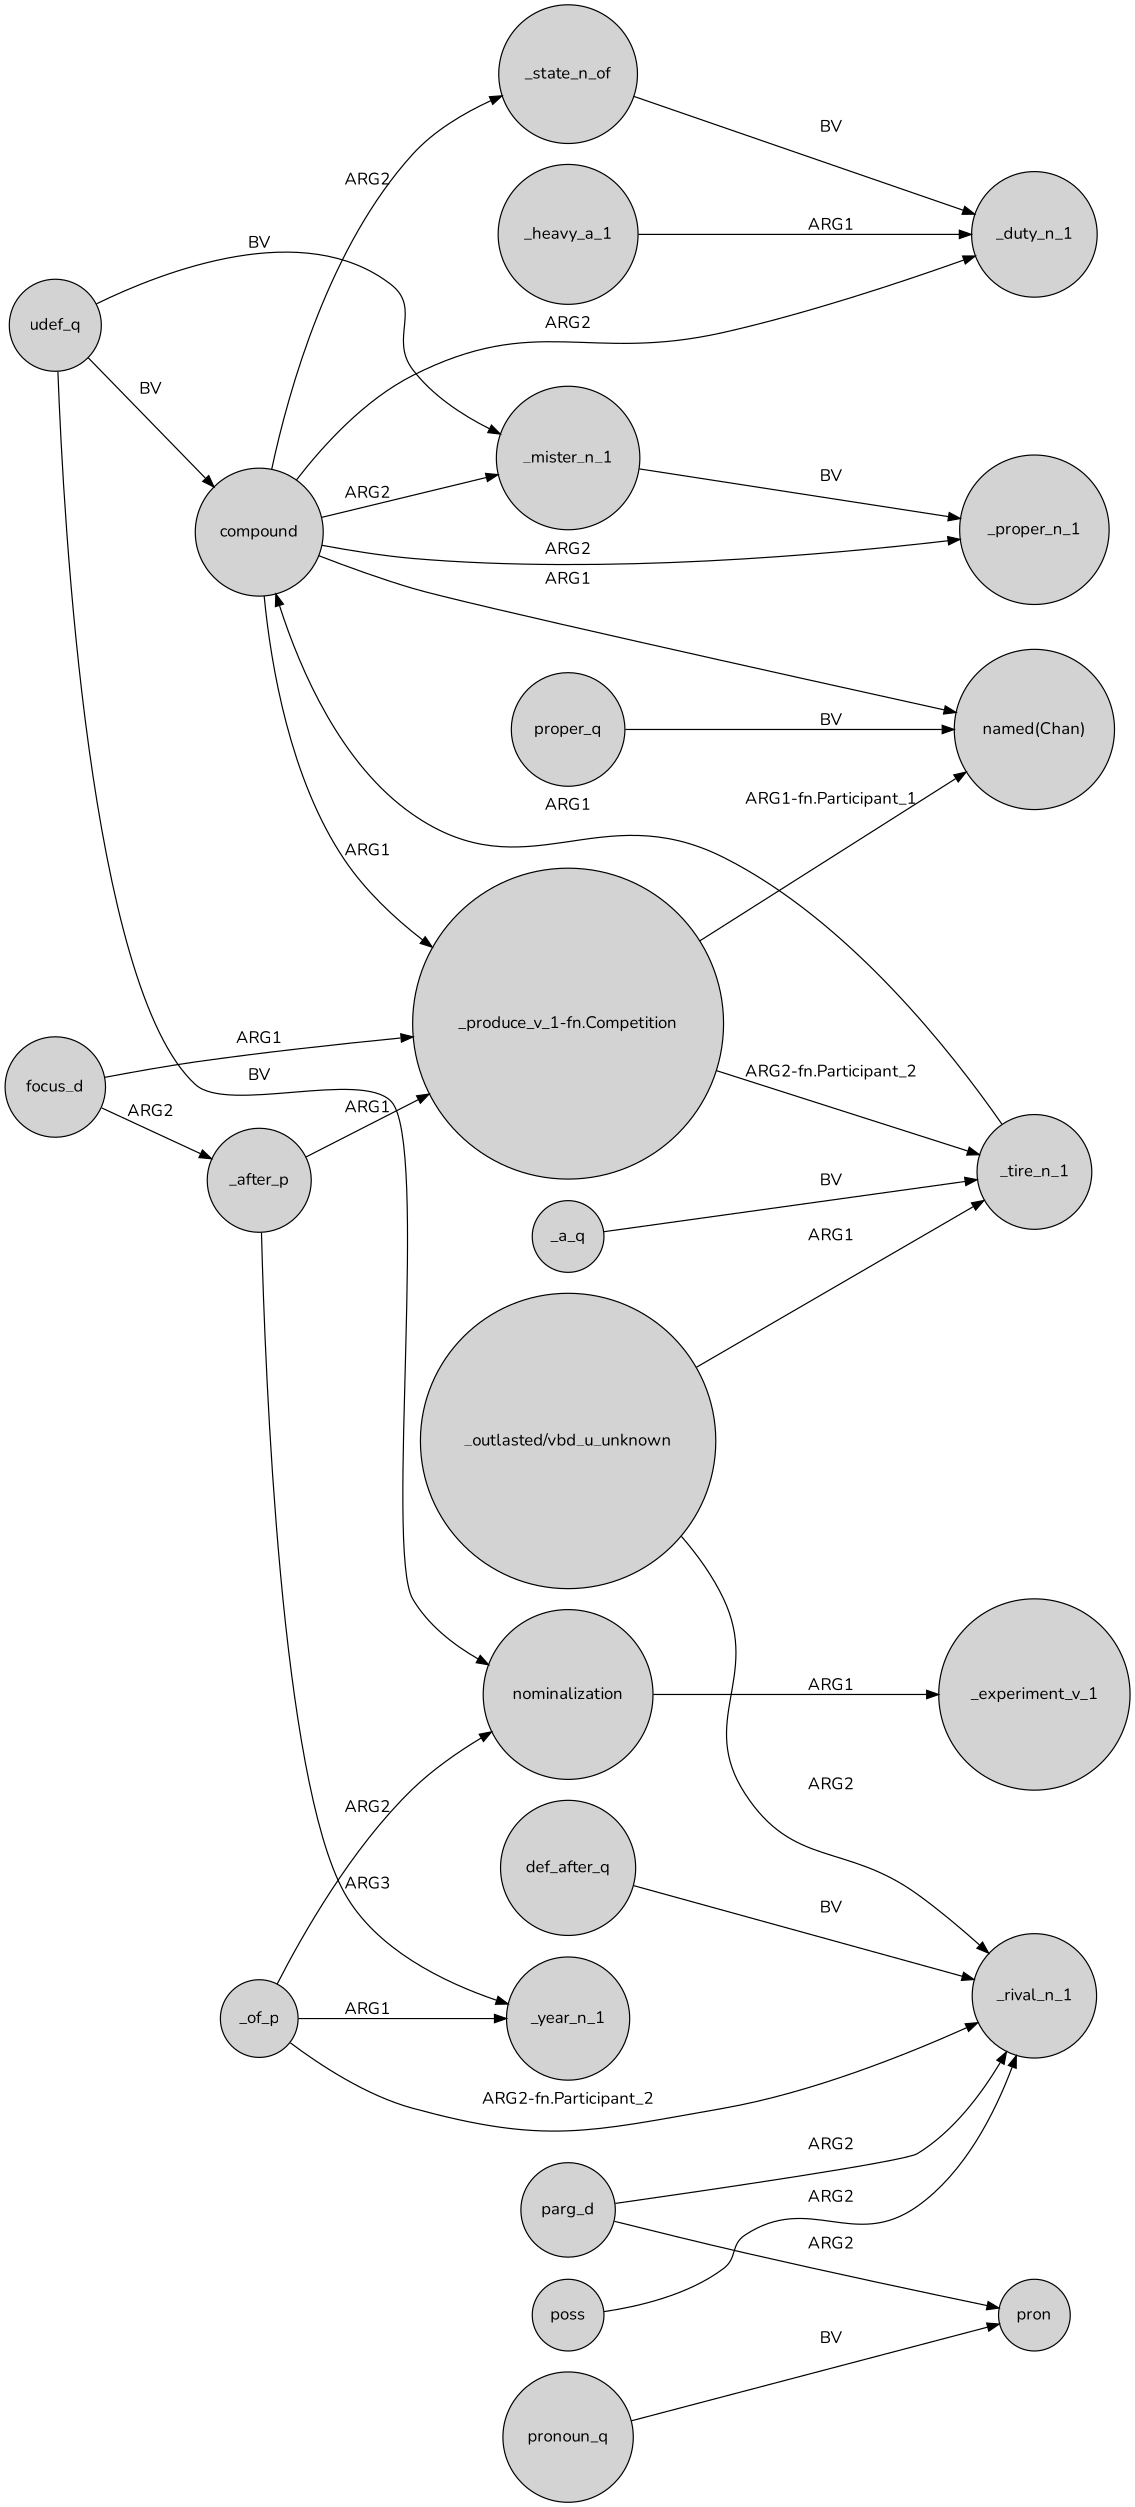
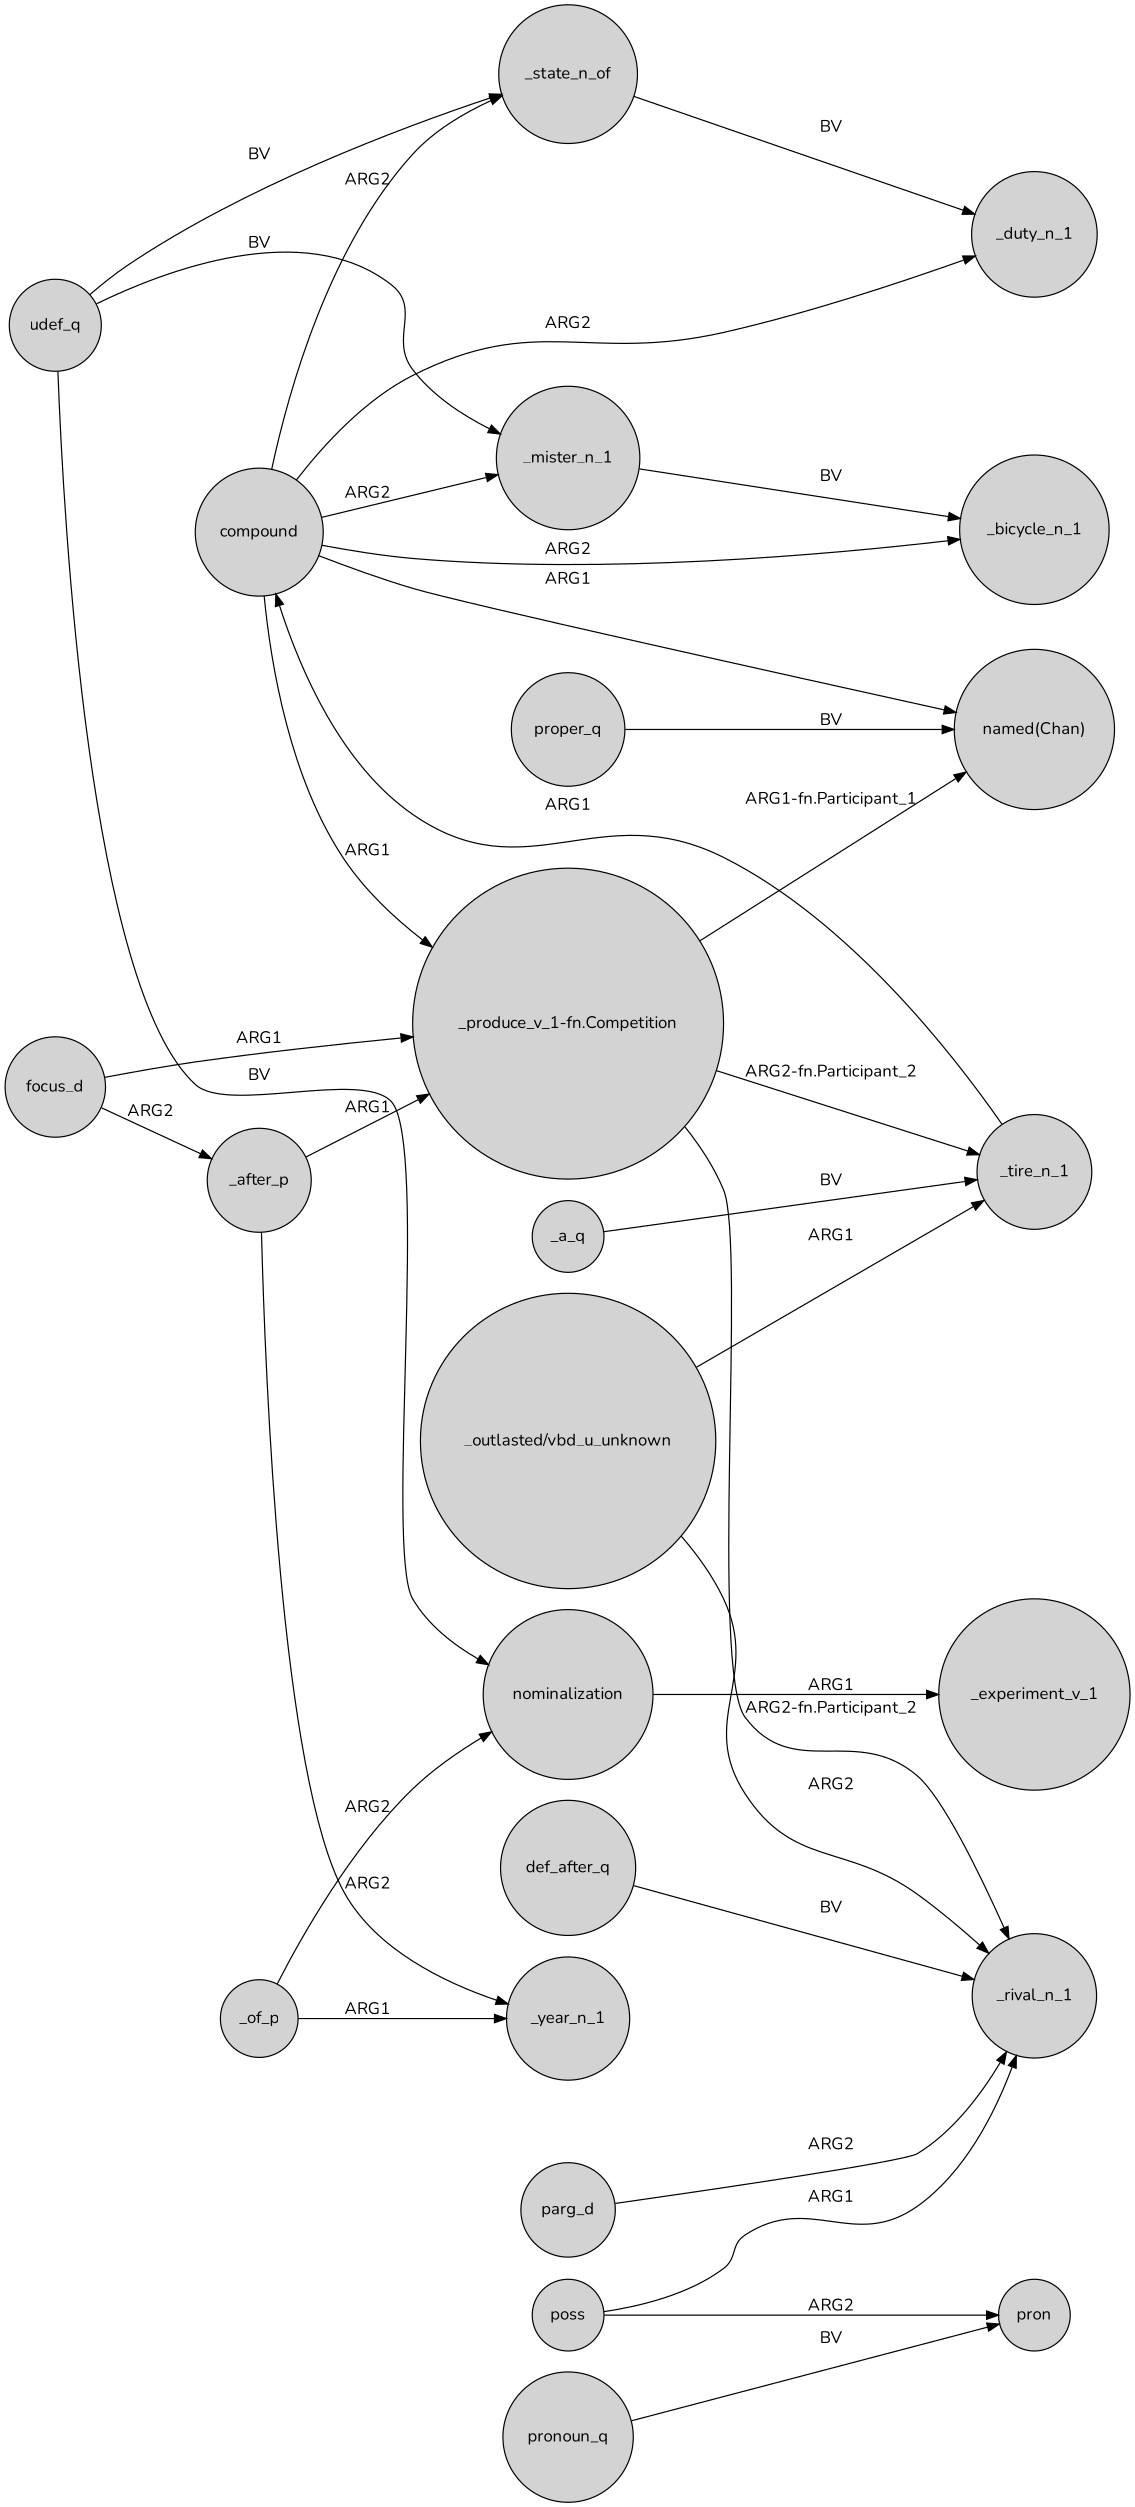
(568, 234) -> none
(147, 418) -> (282, 180)
(1034, 530) -> (1034, 530)
(368, 1884) -> (368, 1884)
(626, 2125) -> (729, 1575)
(831, 2197) -> (831, 2197)
(800, 2265) -> (795, 2315)
